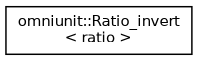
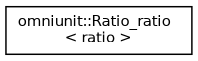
(99, 30) -> (99, 30)
